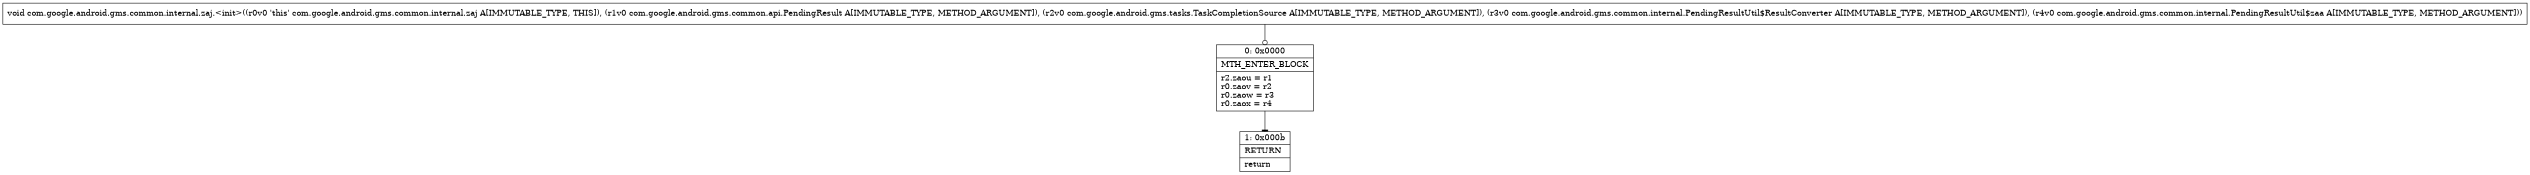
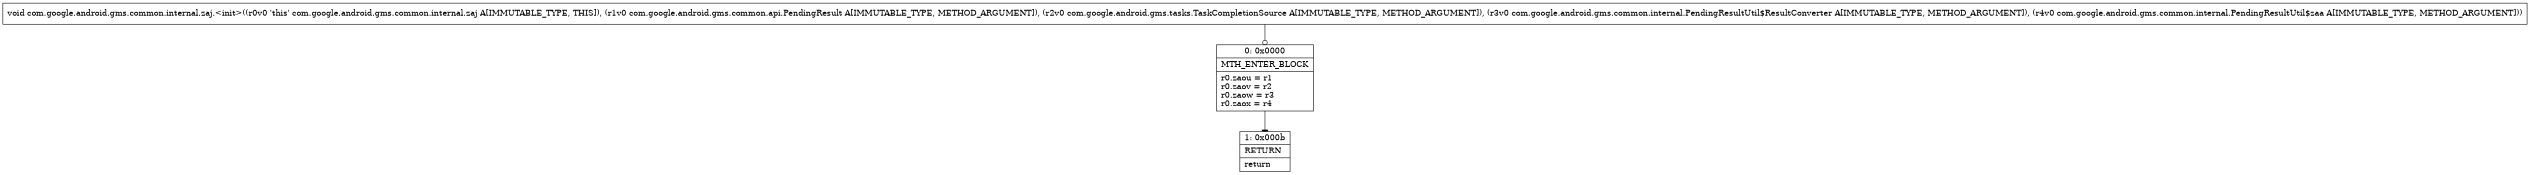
(1247, 78) -> (1247, 78)
